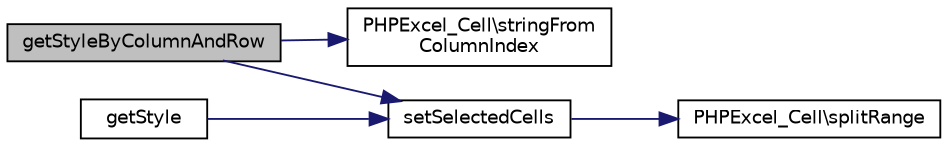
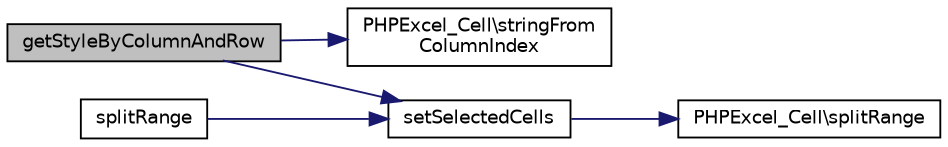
(144, 119) -> (144, 119)
